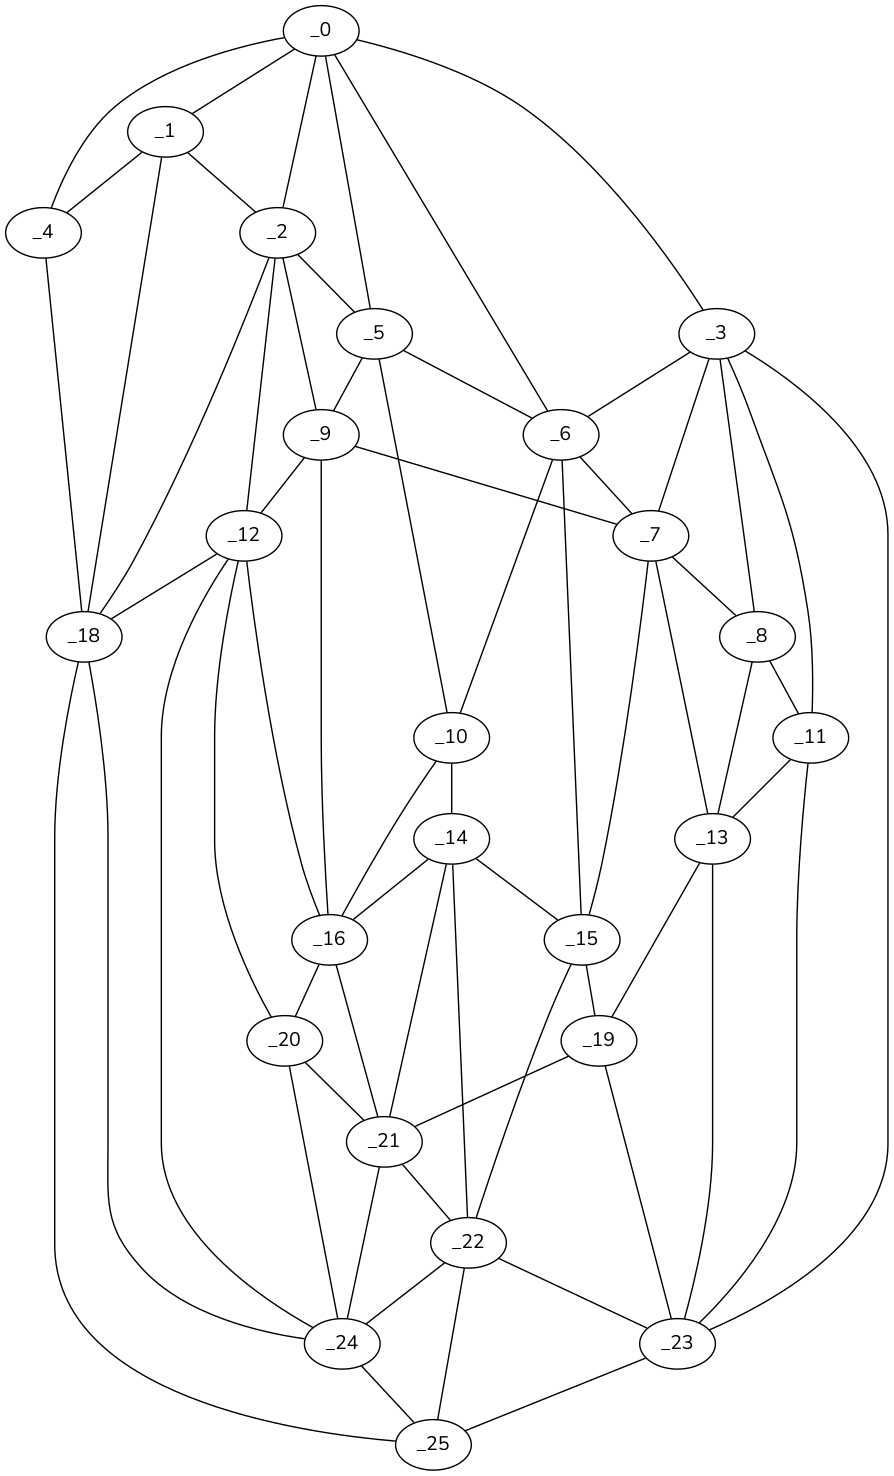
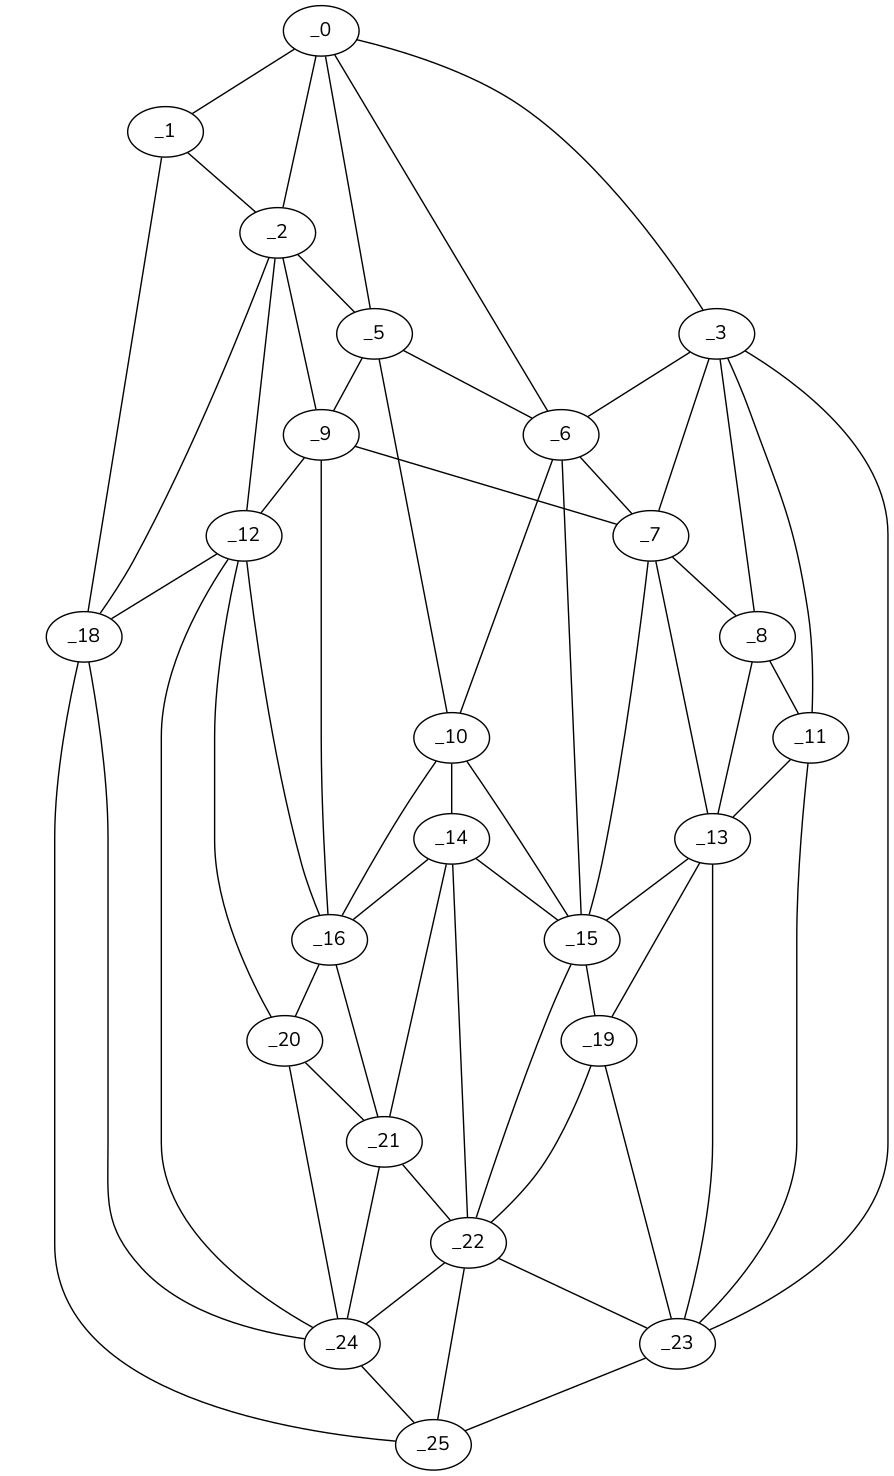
(43, 233) -> none
none -> (518, 838)
none -> (647, 889)
(492, 1091) -> (552, 1151)
